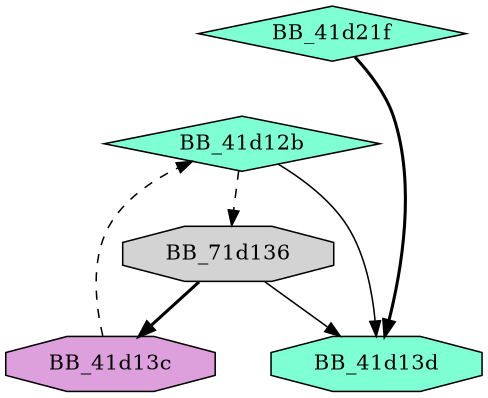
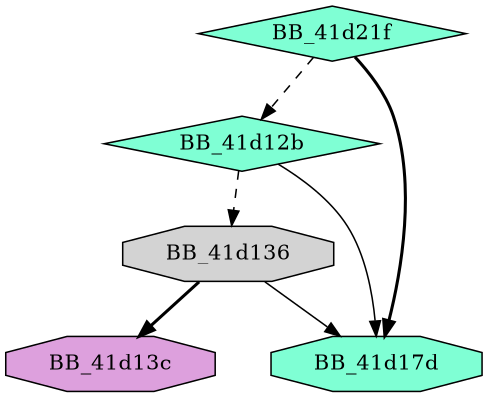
(105, 236) -> (292, 82)
(228, 254) -> (228, 254)
(377, 364) -> (377, 364)
